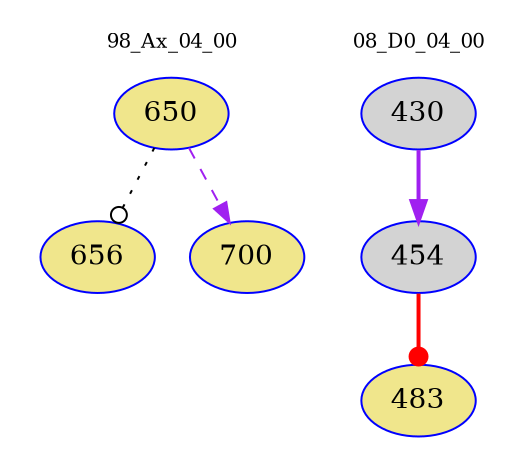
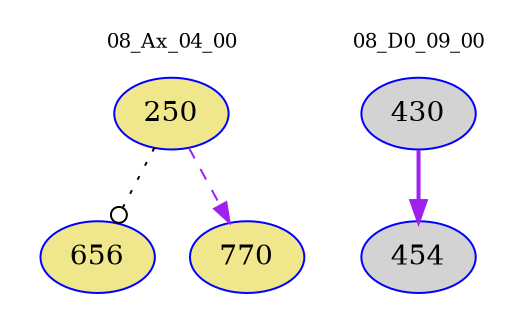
(172, 43) -> (172, 43)
(420, 43) -> (420, 43)
(171, 114) -> (171, 114)
(247, 257) -> (247, 257)
(419, 401) -> none
